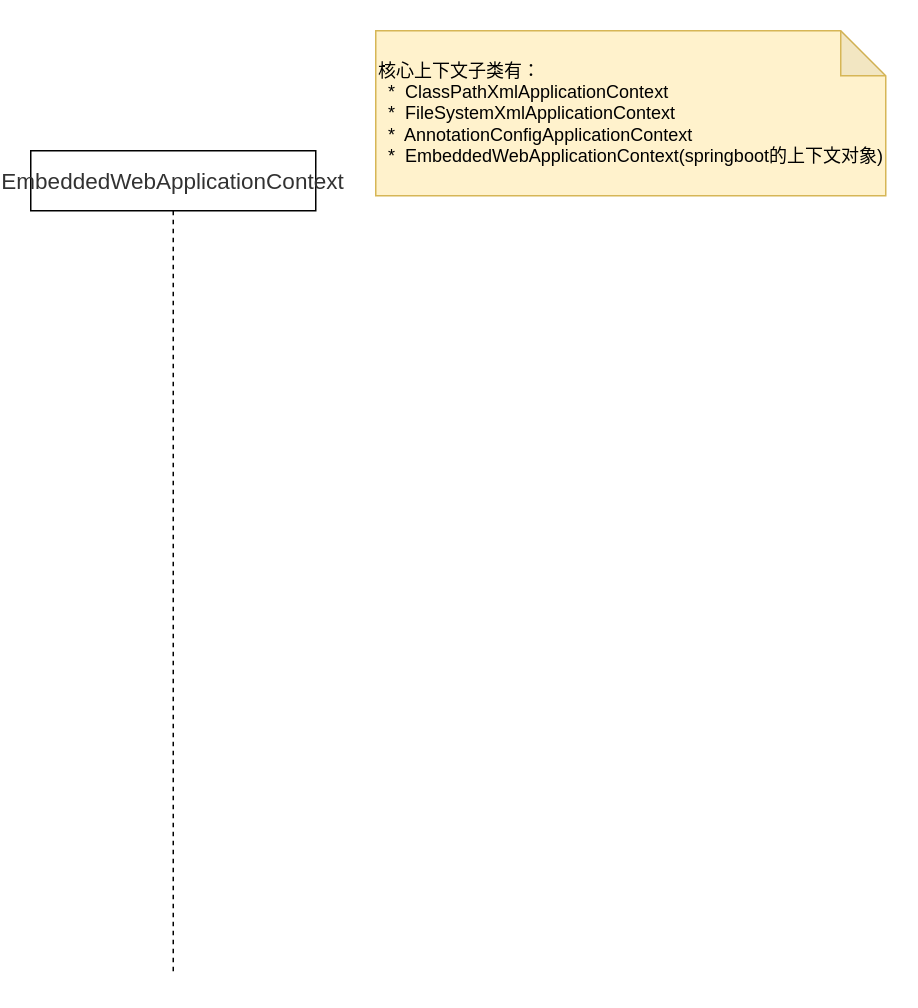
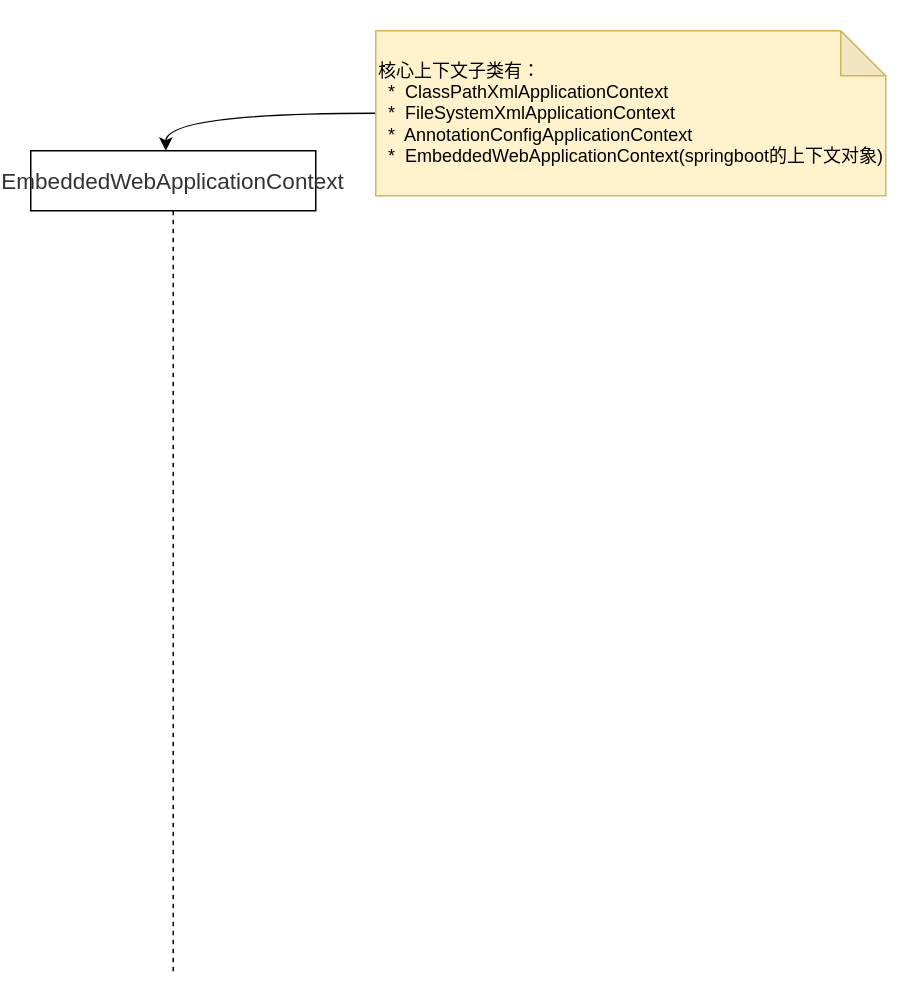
none -> (268, 116)
